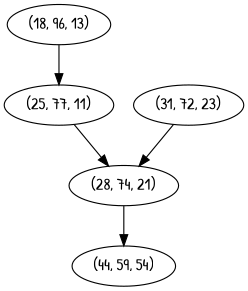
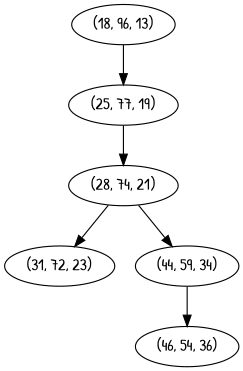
(59, 105) -> (123, 105)
(160, 141) -> (95, 221)
(124, 266) -> (187, 266)
none -> (187, 347)
